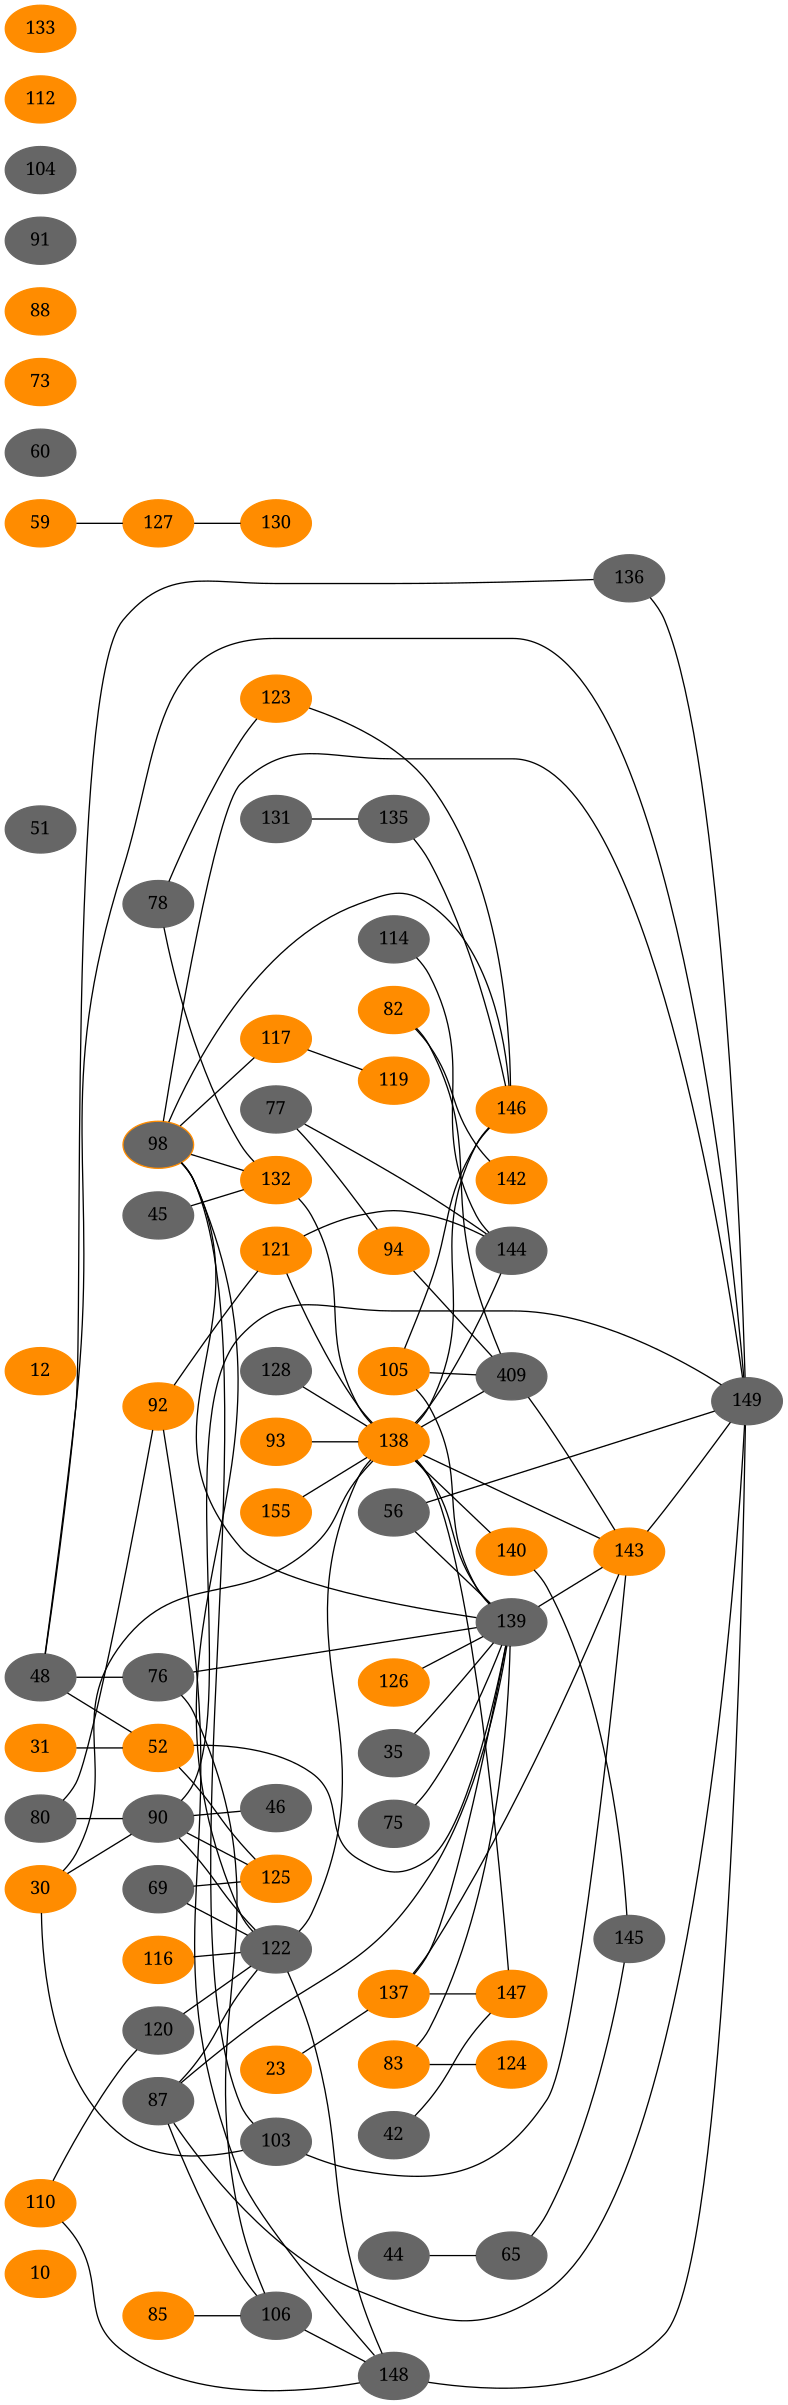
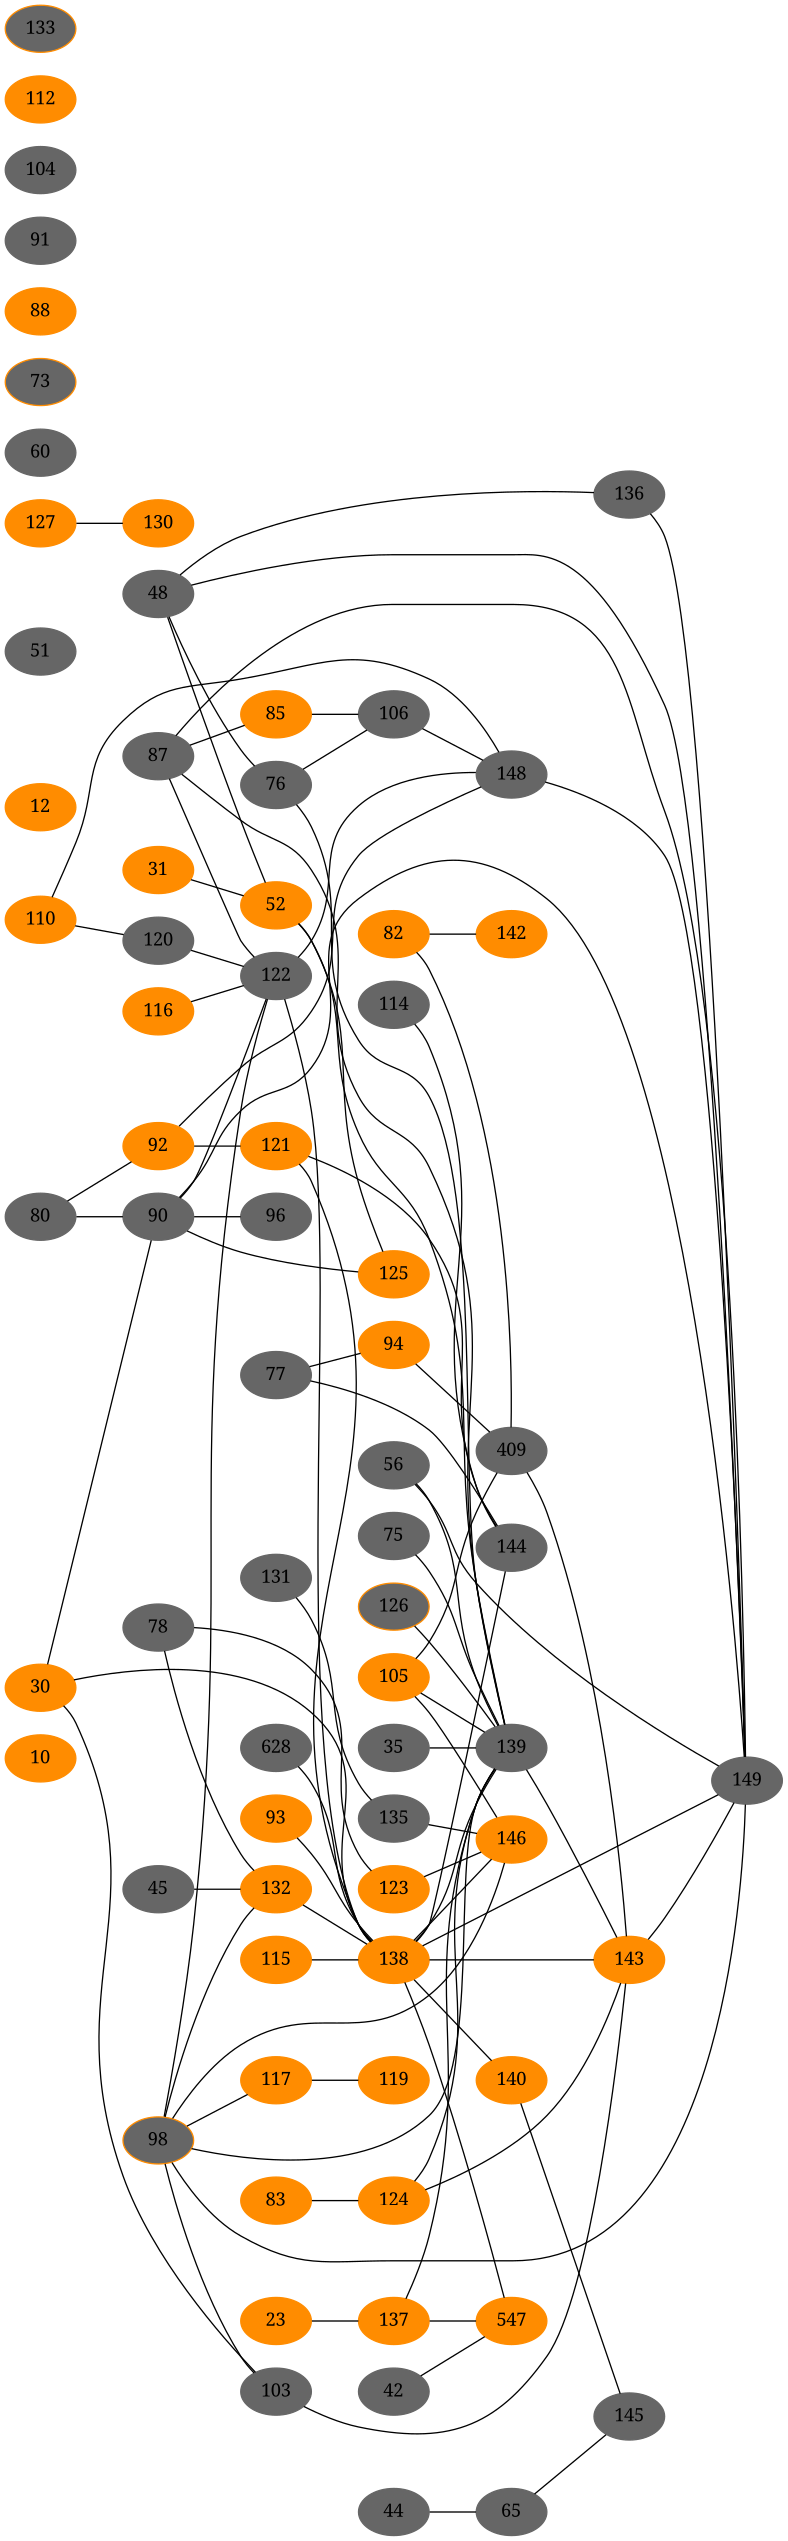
(41, 29) -> (41, 29)
(41, 382) -> (41, 382)
(41, 523) -> none
(276, 1371) -> (276, 1748)
(453, 1409) -> (570, 1870)
(276, 1512) -> (276, 1960)
(394, 1683) -> (394, 1607)
(526, 1779) -> (550, 2112)
(276, 1808) -> (276, 1217)
(481, 1883) -> (456, 1976)
(158, 1889) -> none
(512, 1994) -> (512, 2321)
(207, 2213) -> (219, 735)
